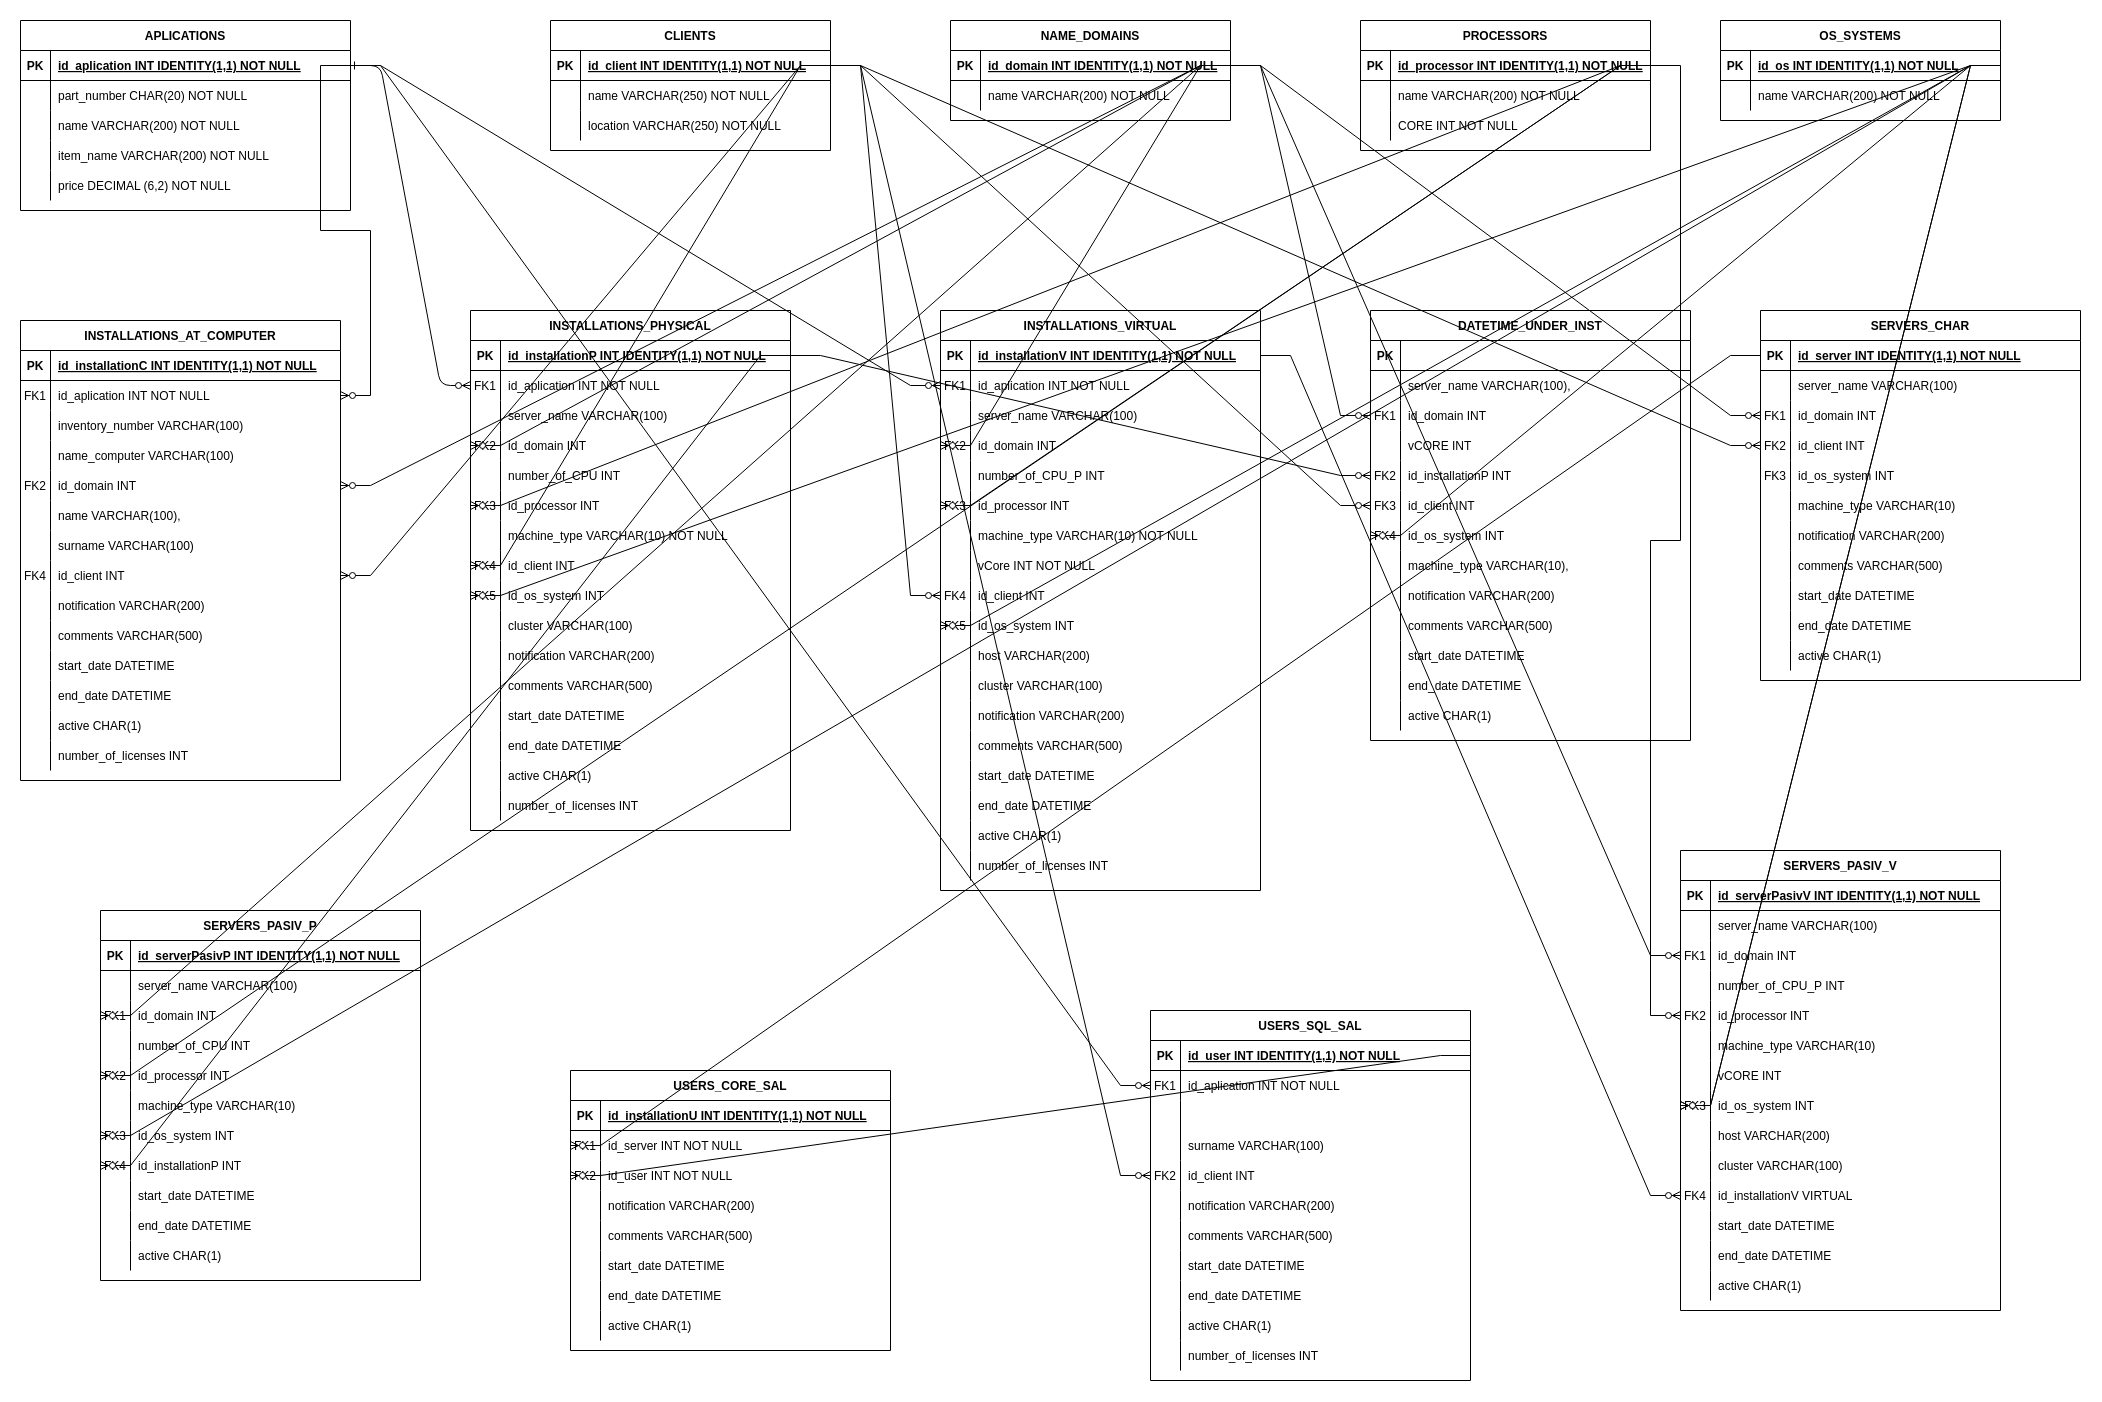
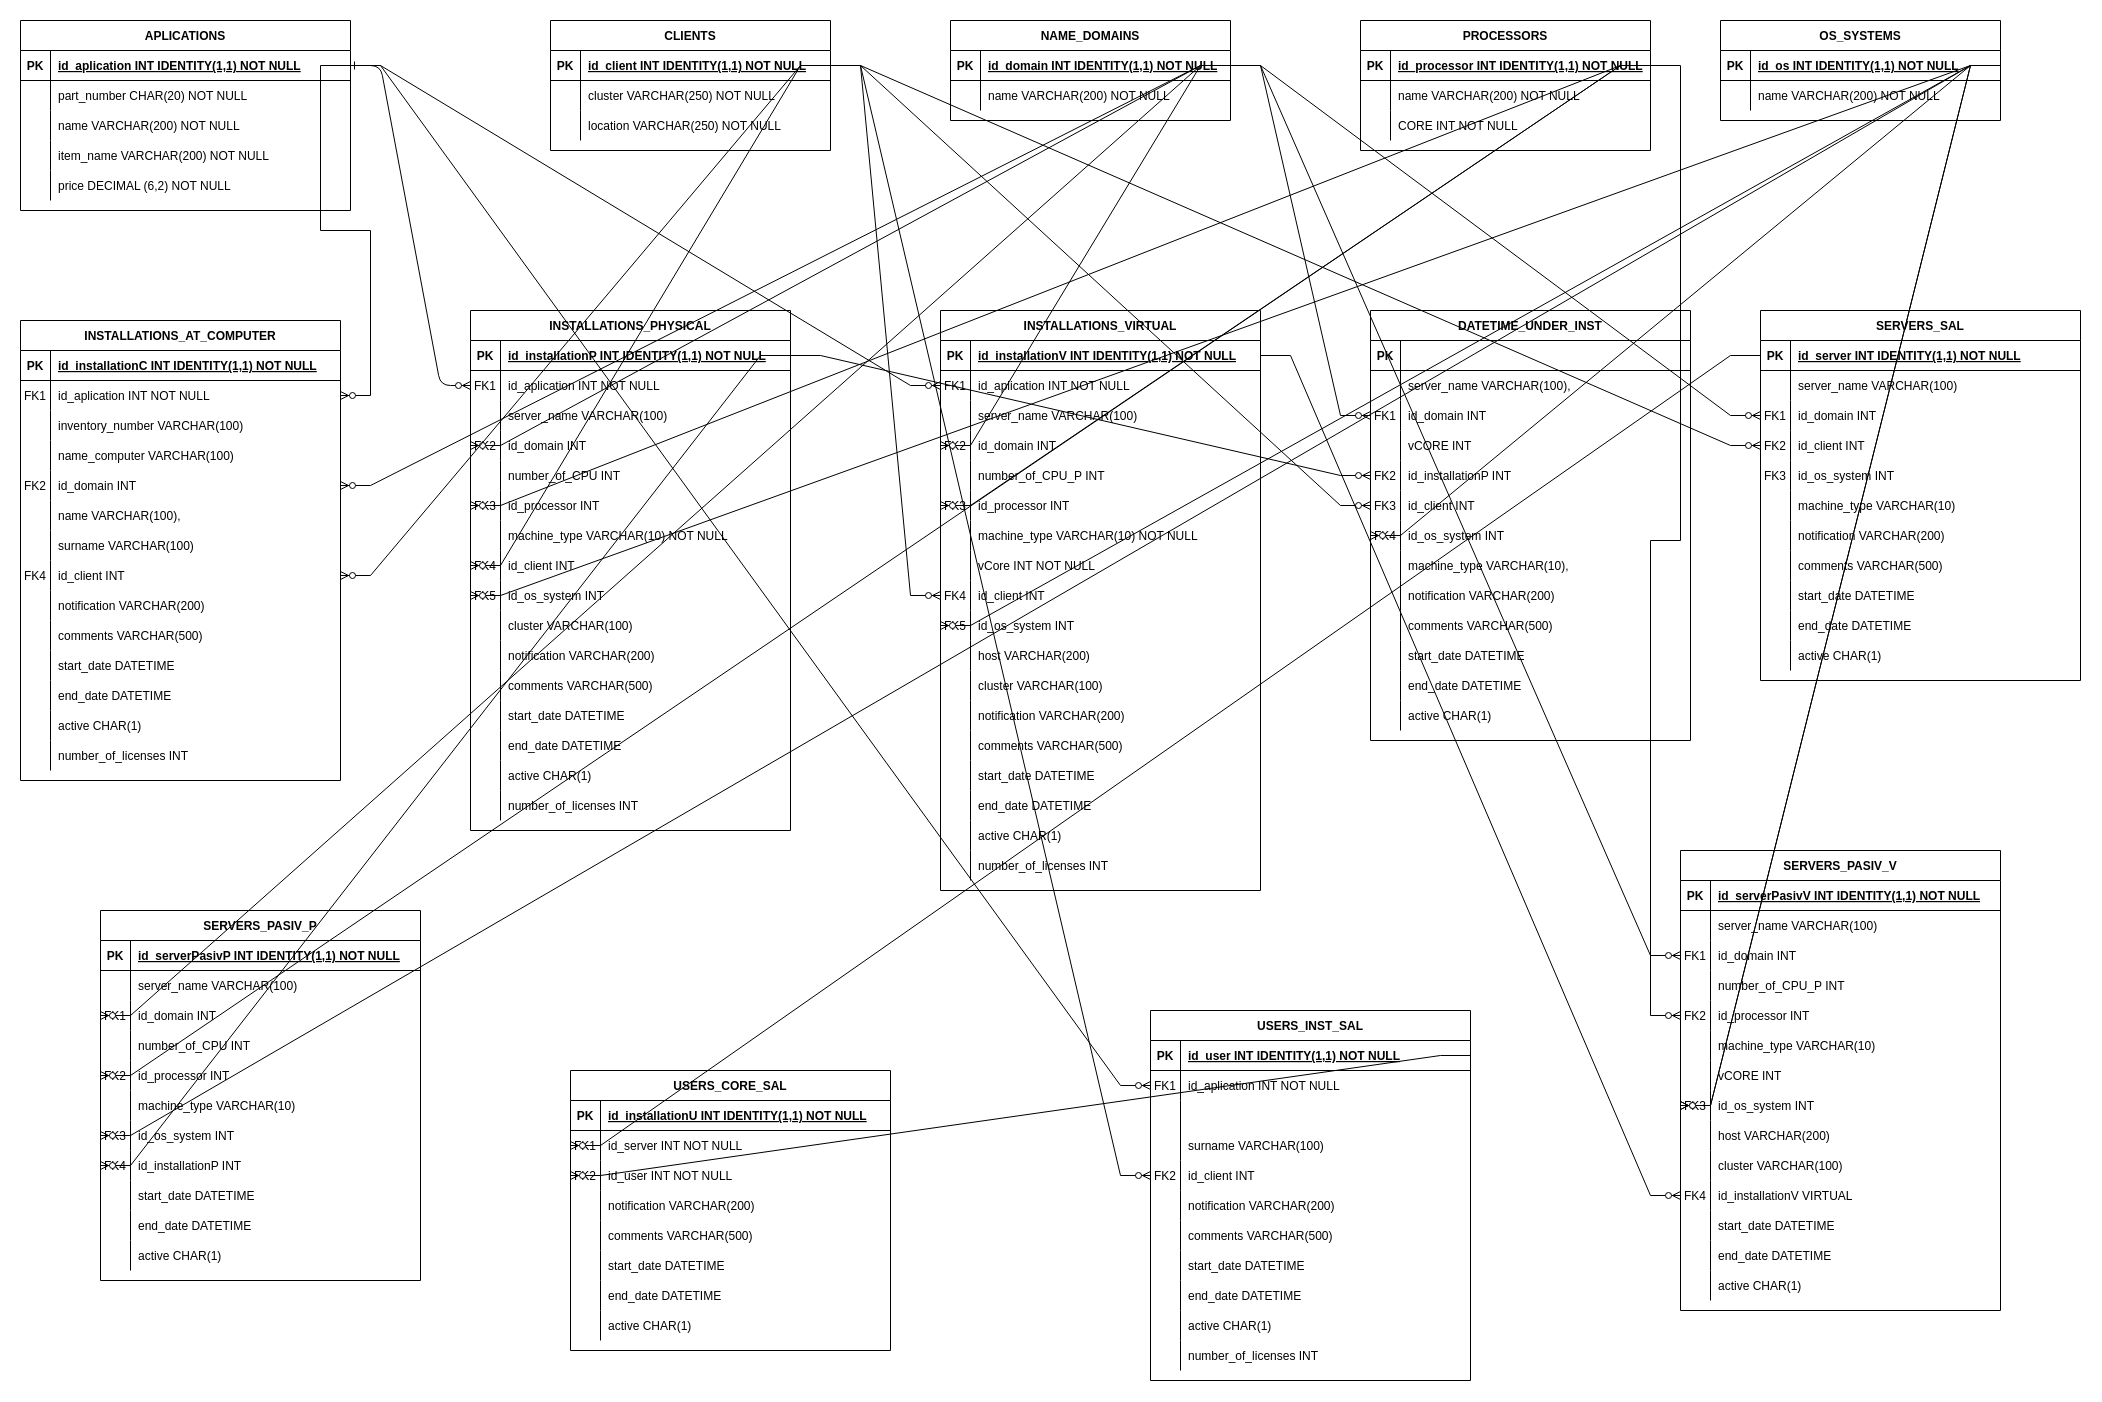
(671, 96) -> (679, 96)
(1920, 326) -> (1920, 326)
(1310, 1026) -> (1310, 1026)
